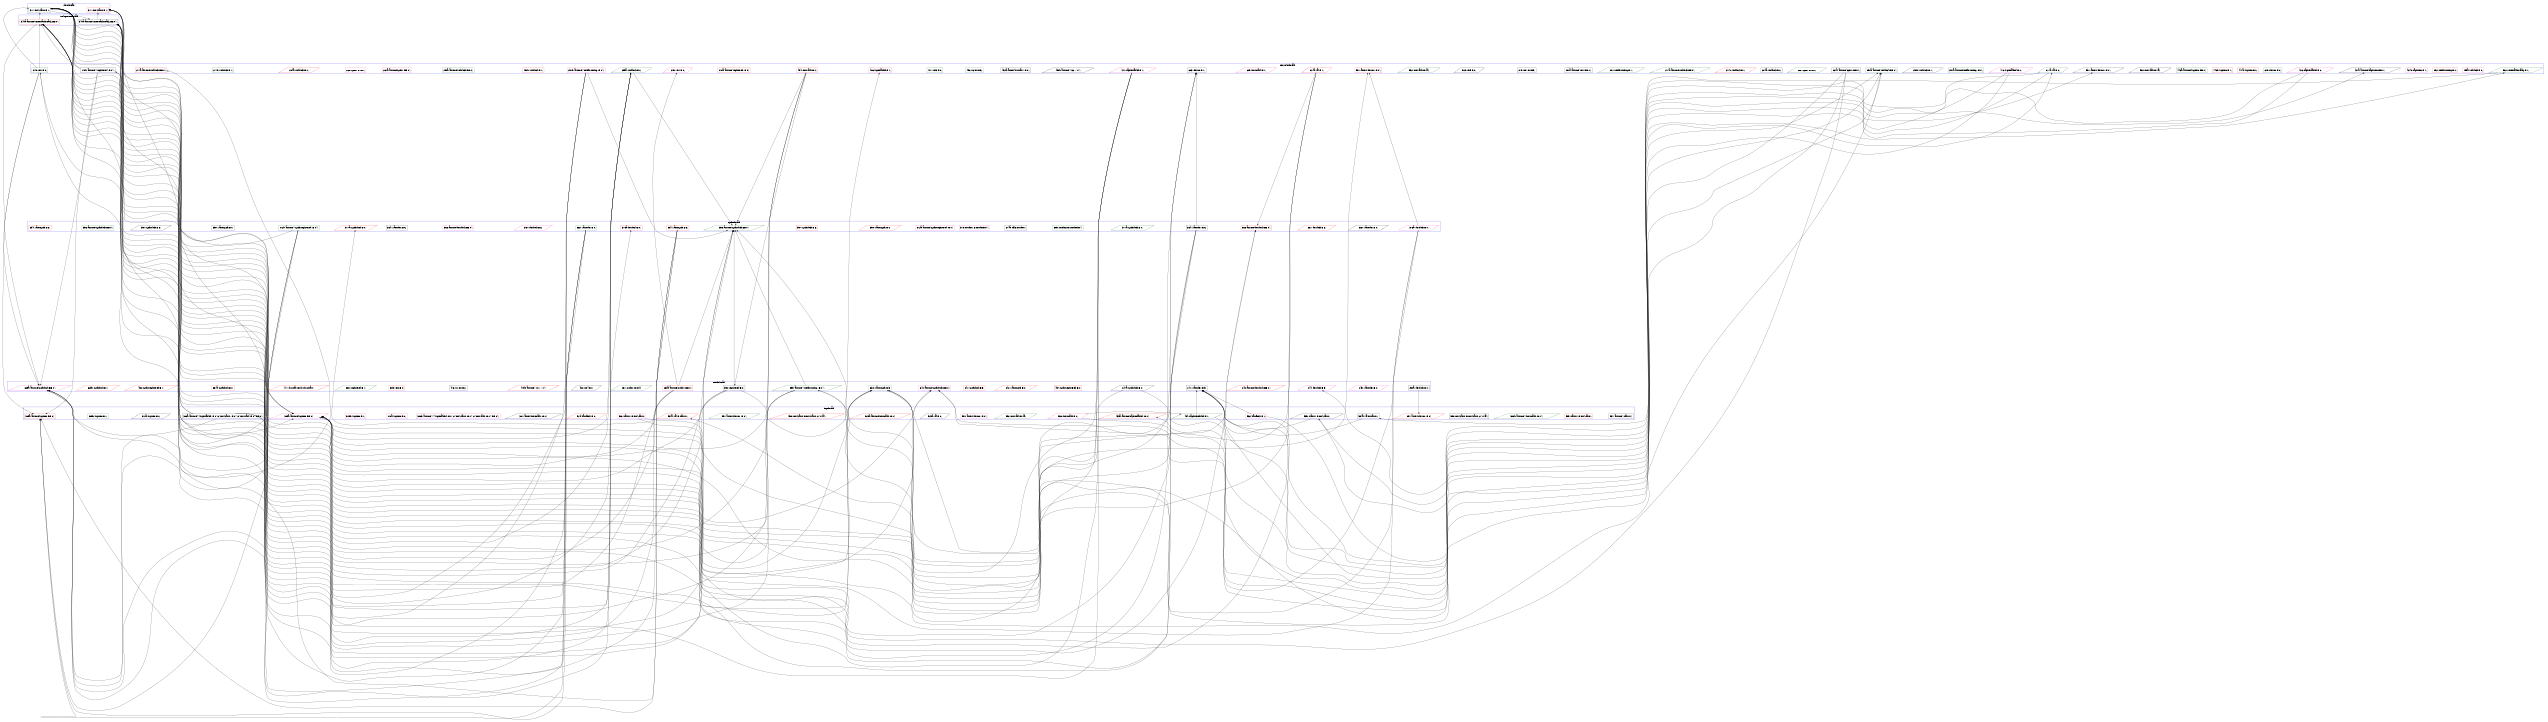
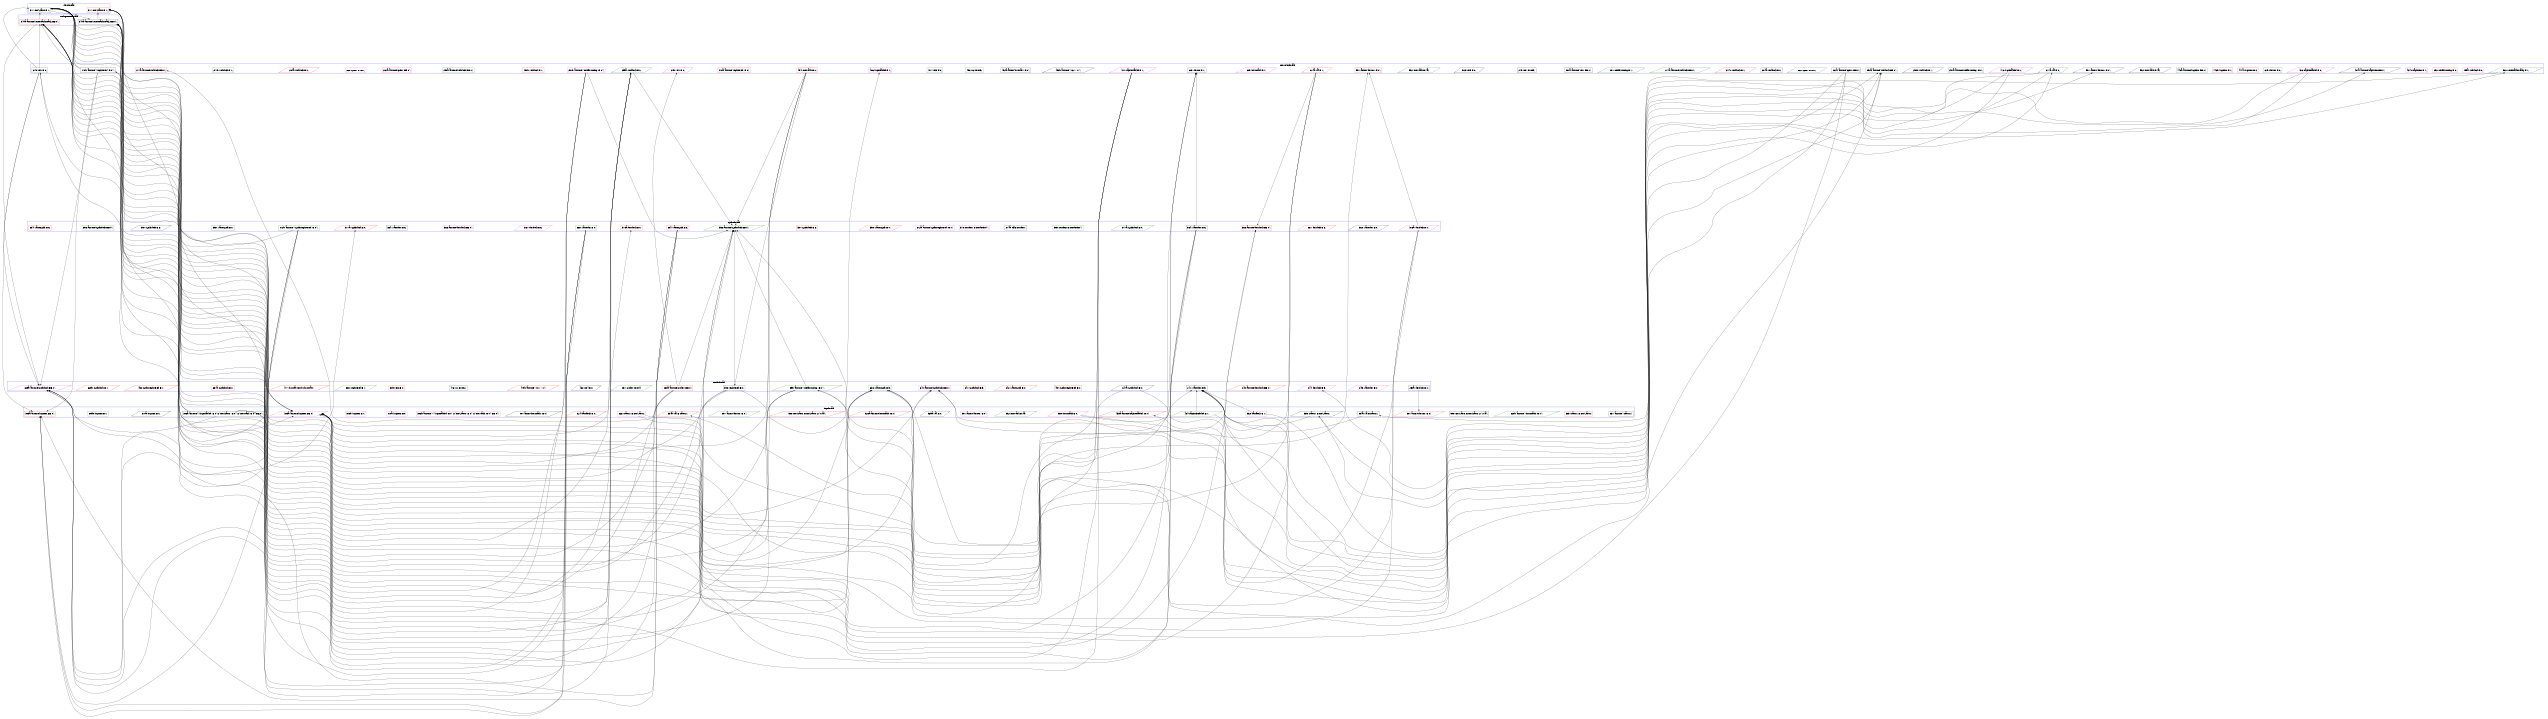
(1133, 411) -> (1142, 422)
